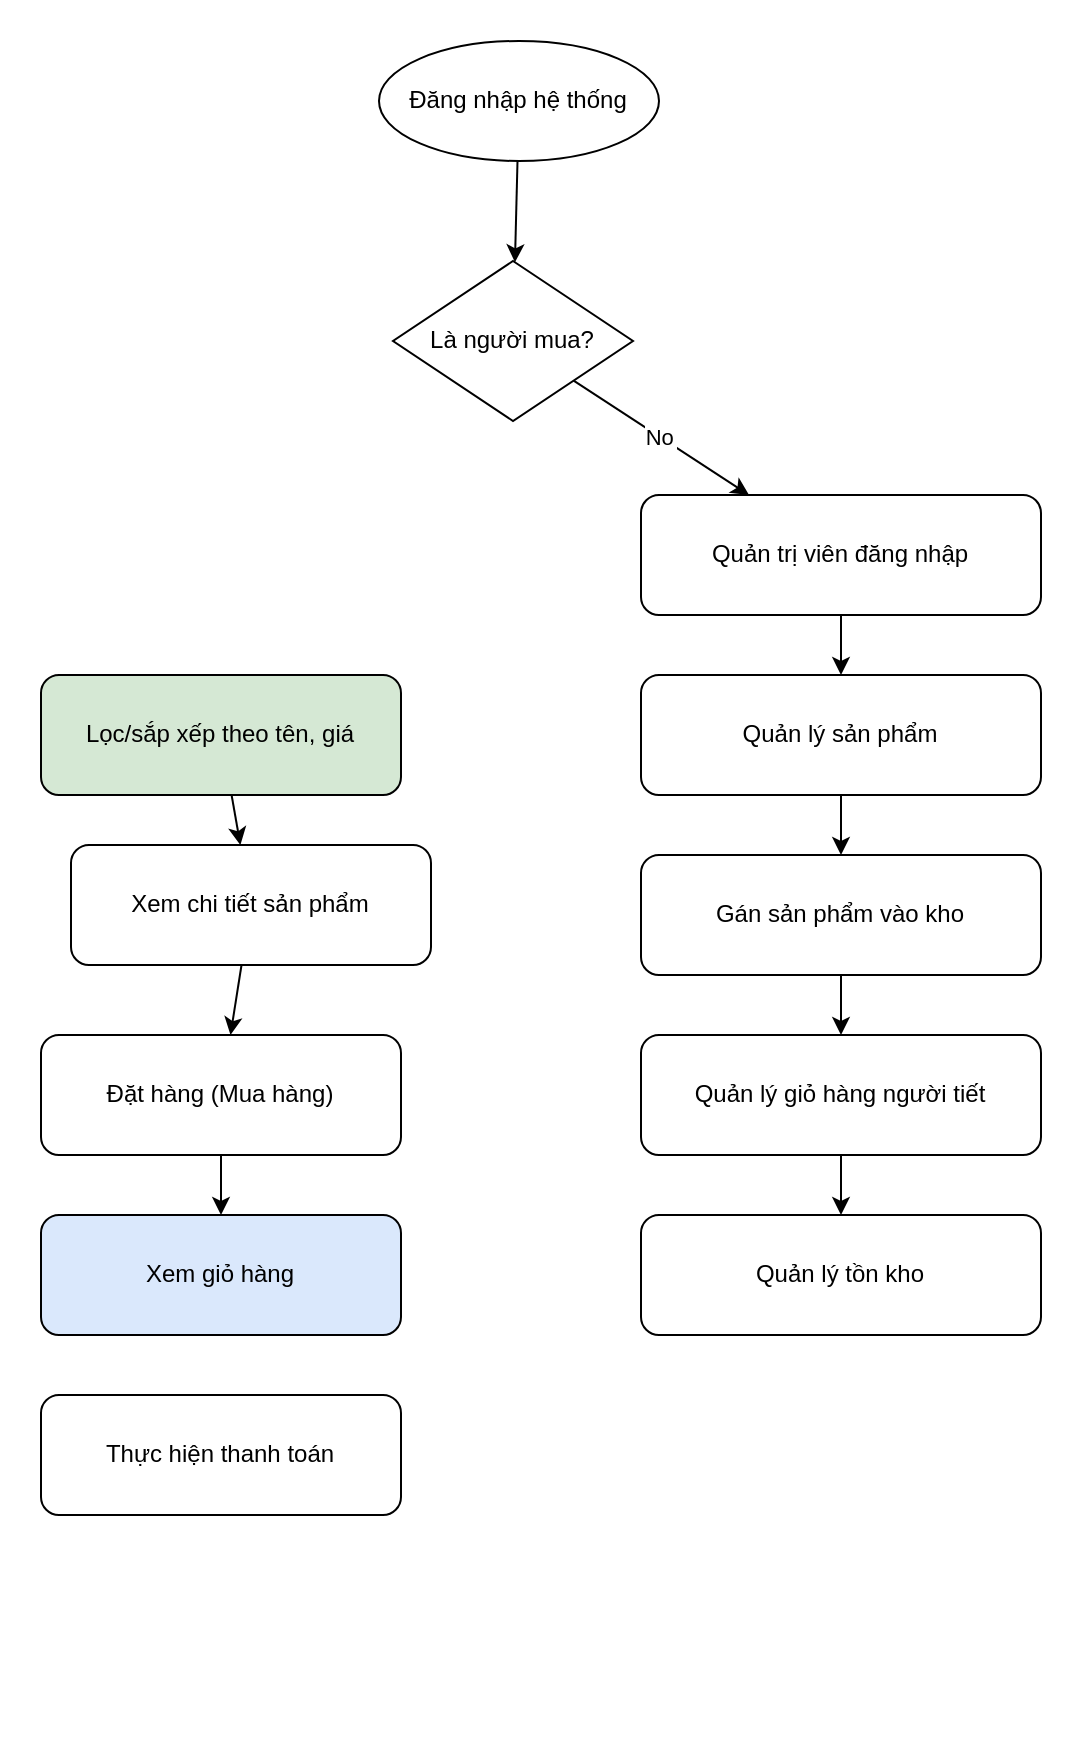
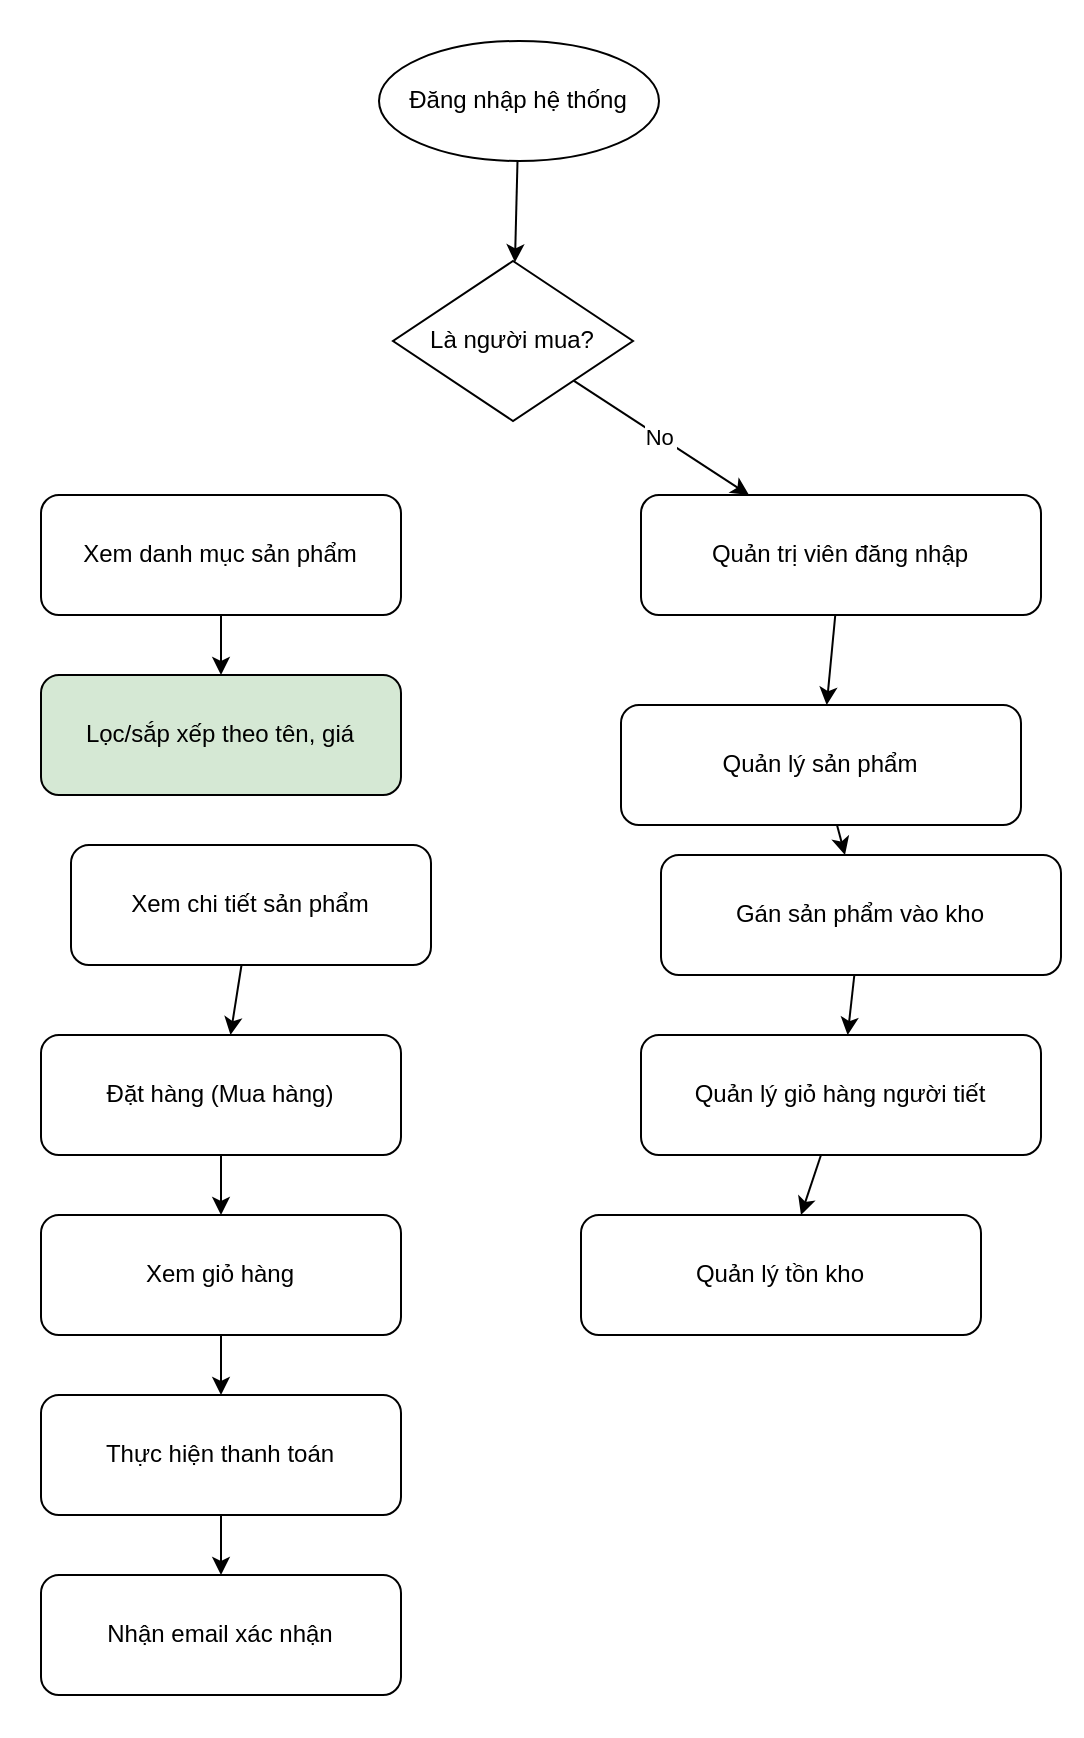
none -> (221, 555)
none -> (221, 638)
(841, 735) -> (821, 765)
(235, 814) -> none
(841, 915) -> (861, 915)
(221, 1275) -> (221, 1275)
(841, 1275) -> (781, 1275)
none -> (221, 1358)
none -> (221, 1538)
none -> (221, 1635)
